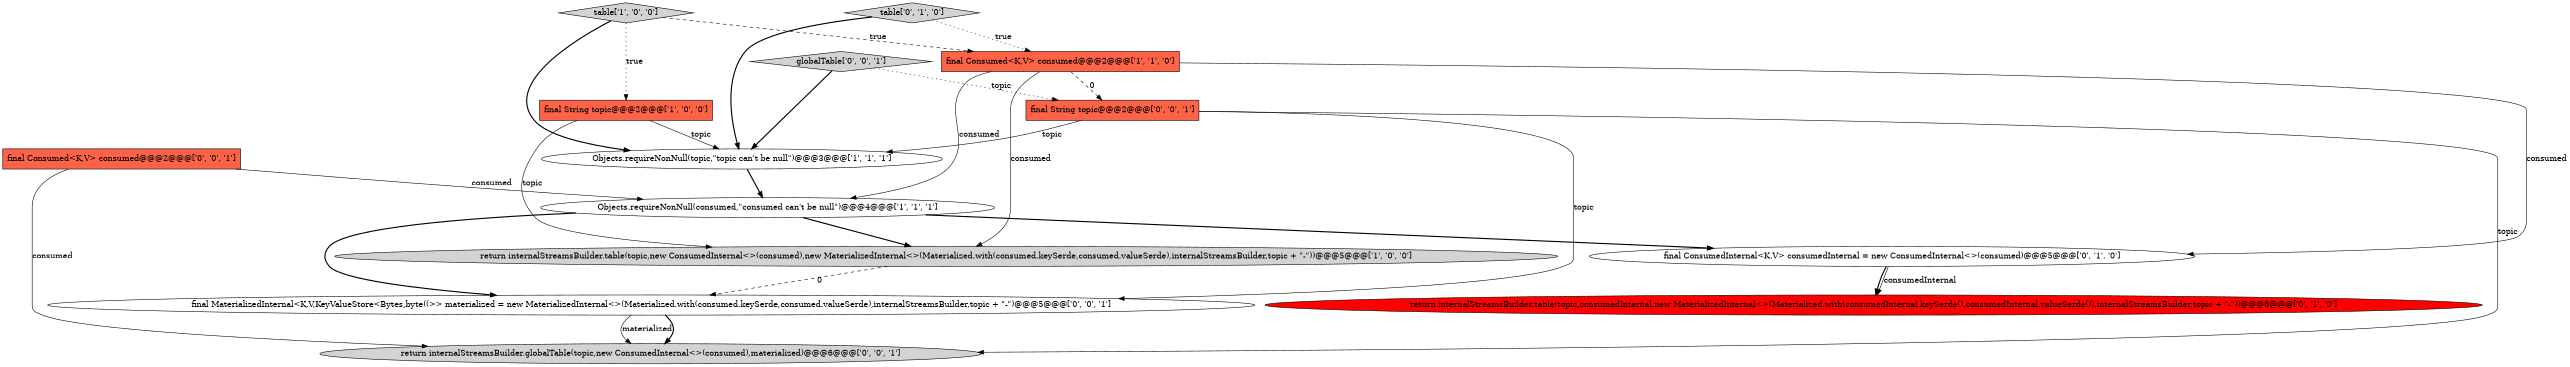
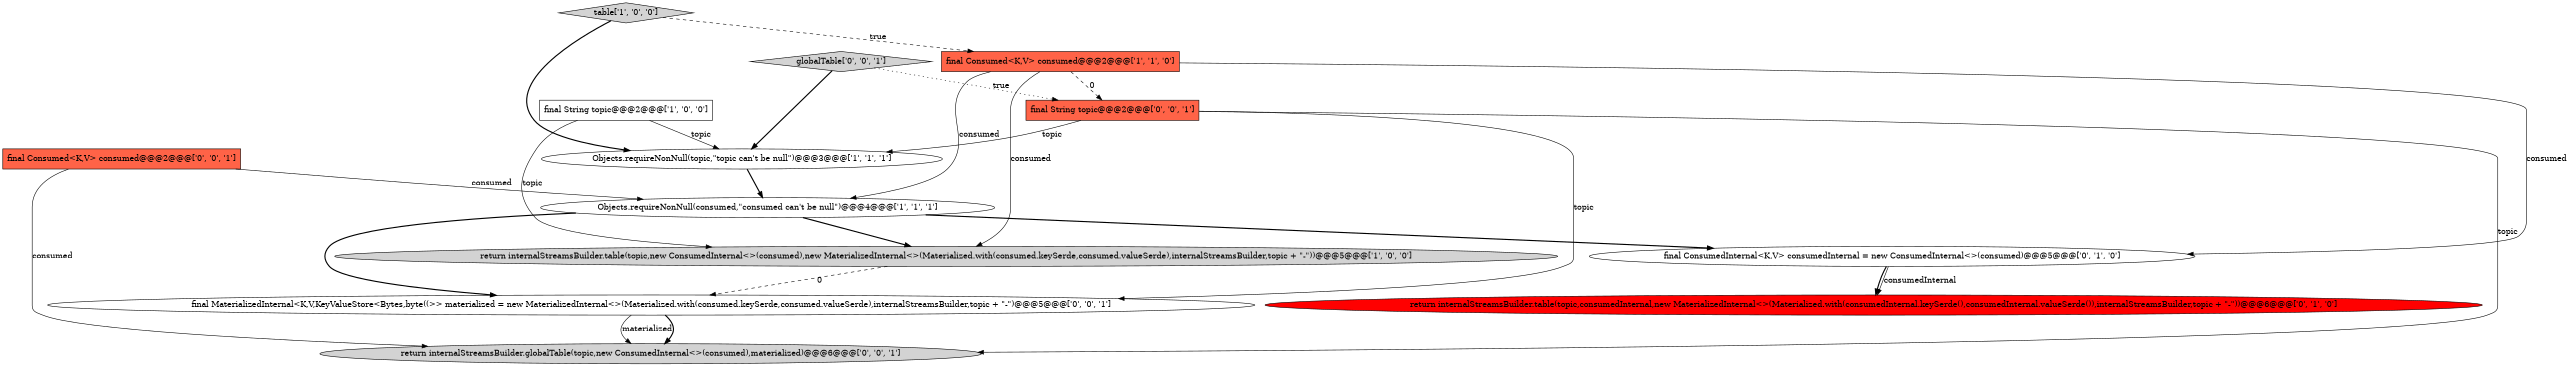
(912, 13) -> none
(626, 59) -> none
(1001, 86) -> (1001, 86)
(626, 110) -> (626, 110)
